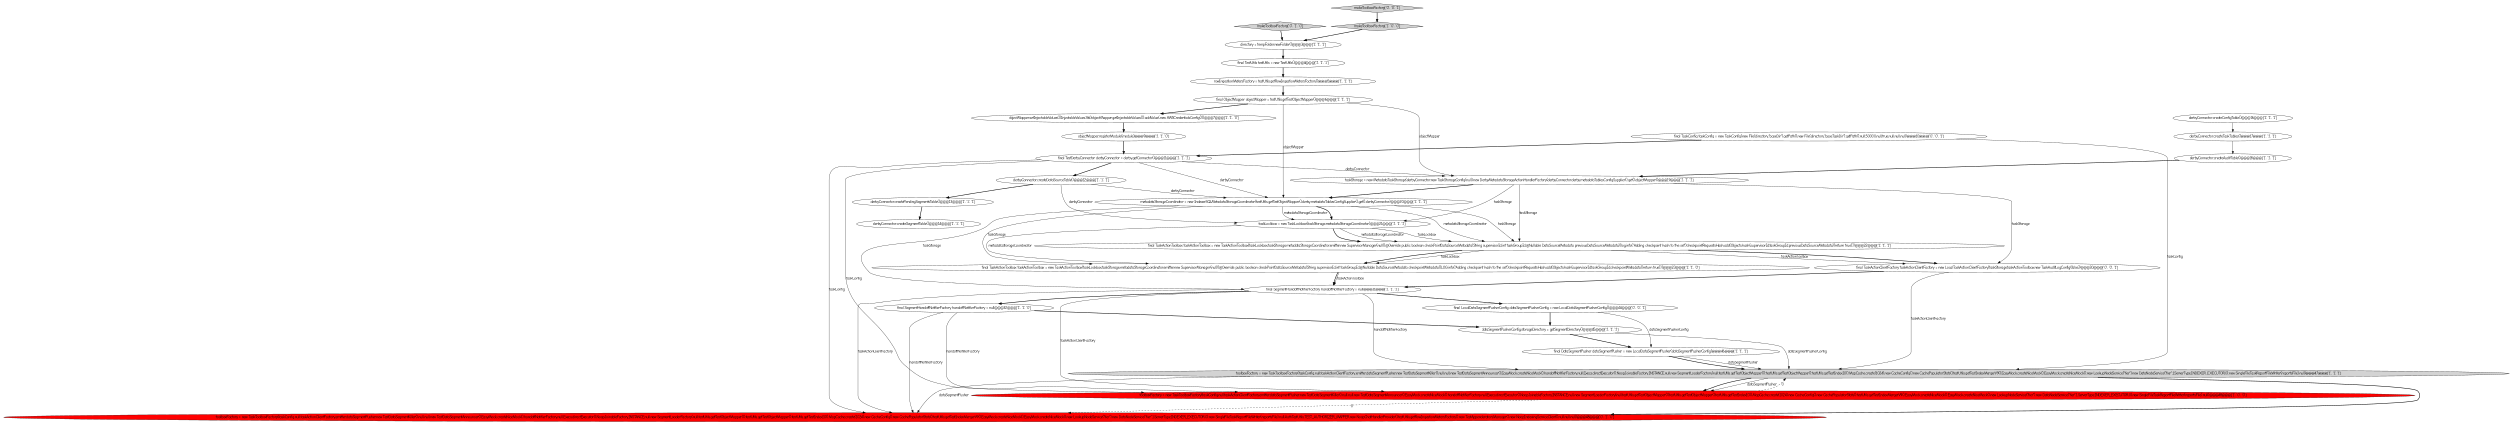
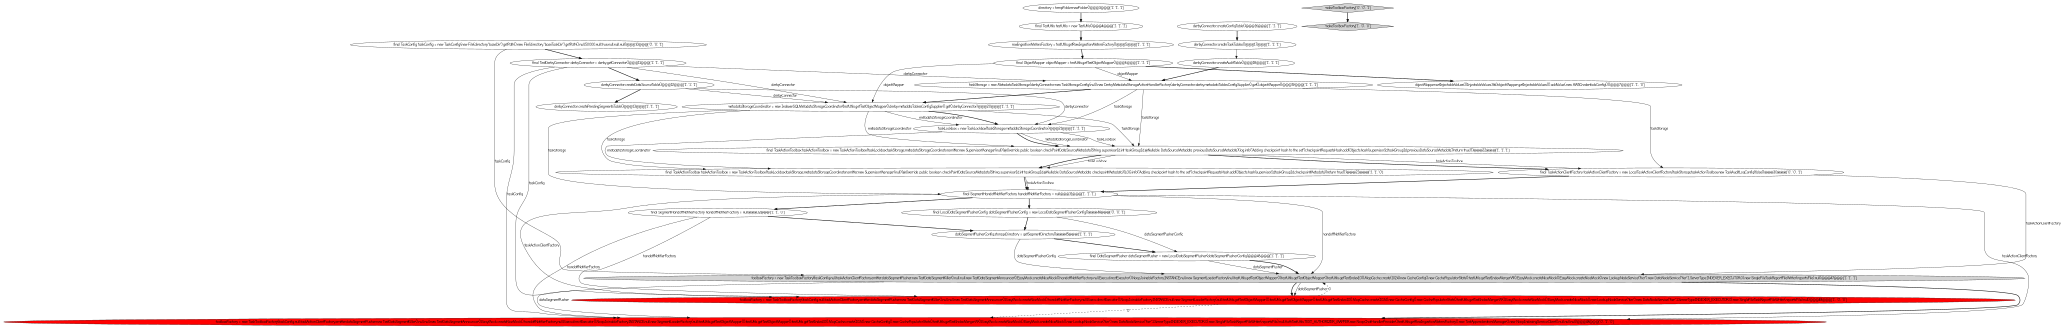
(1280, 26) -> none
(1334, 35) -> none
(2233, 126) -> (1237, 34)
(1124, 137) -> none
(919, 224) -> none
